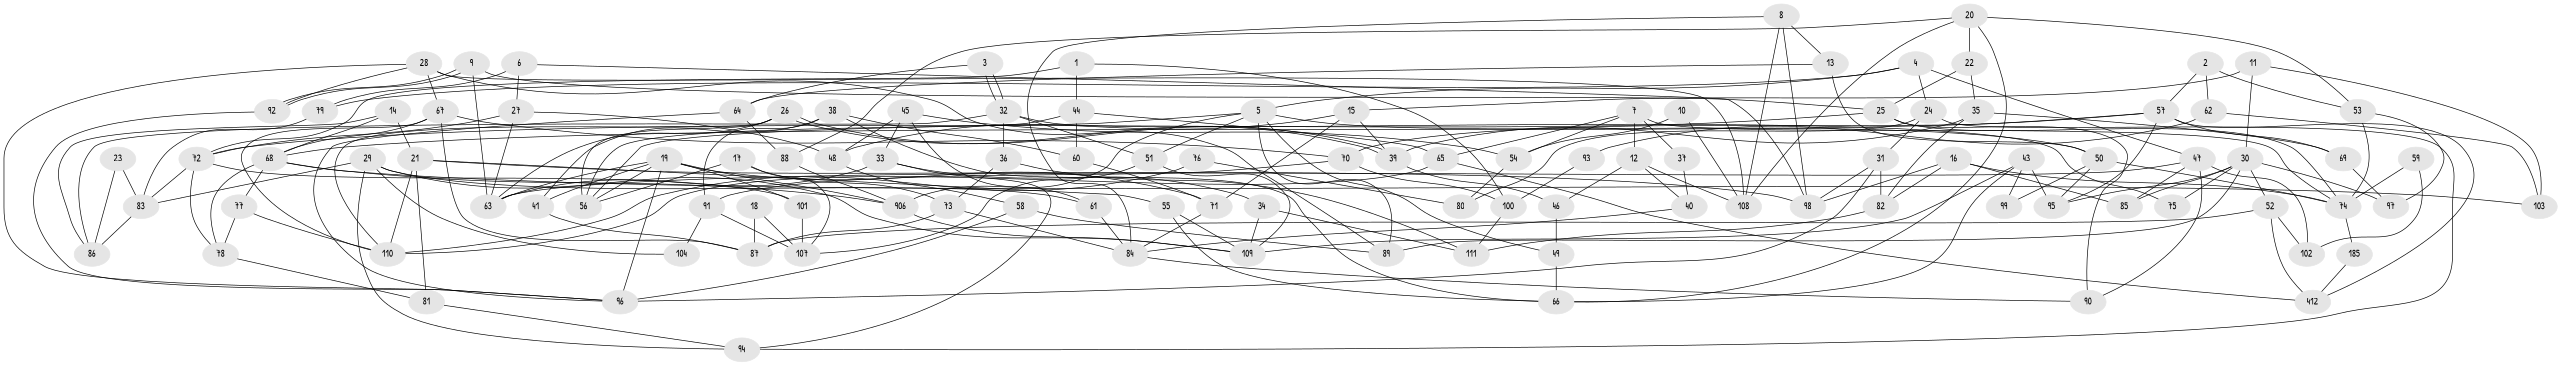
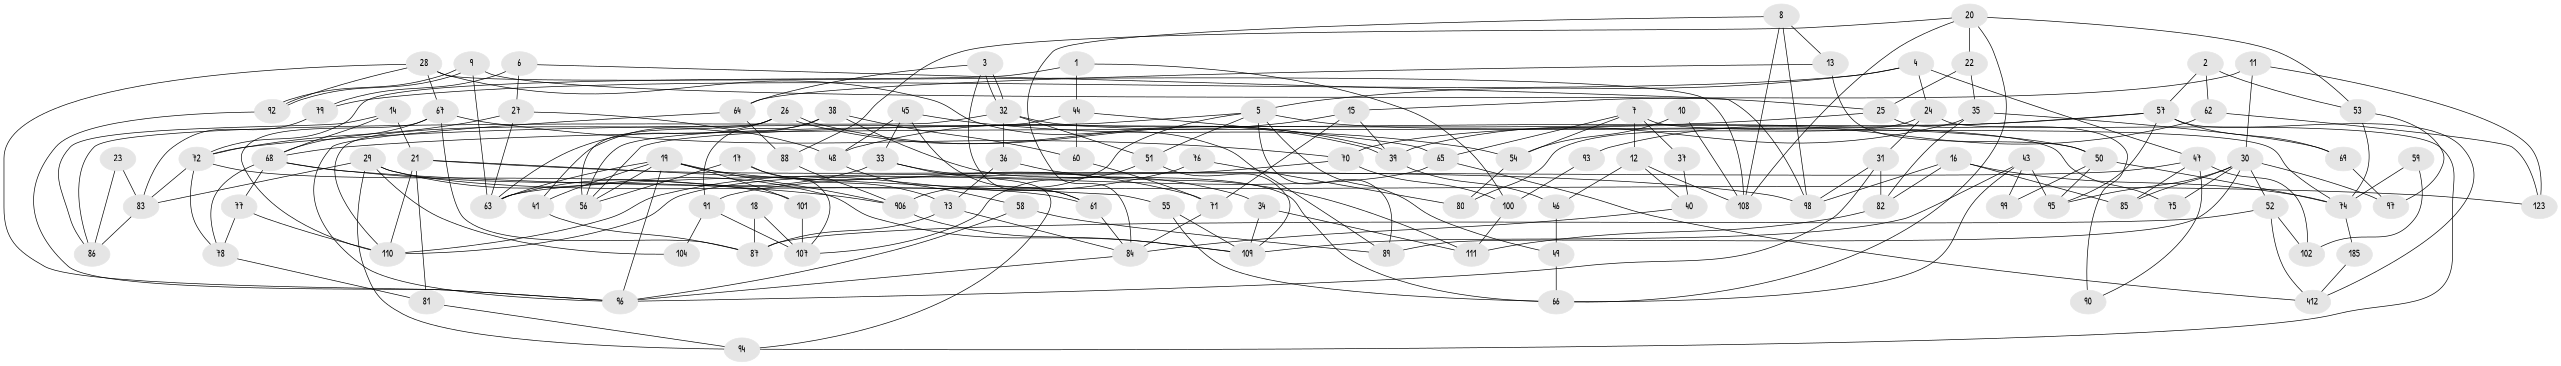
(2126, 129) -> none
none -> (977, 165)
(2539, 207) -> (2539, 207)
(1608, 289) -> (875, 278)
